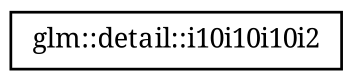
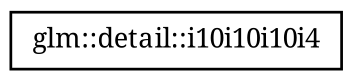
(176, 41) -> (176, 41)
